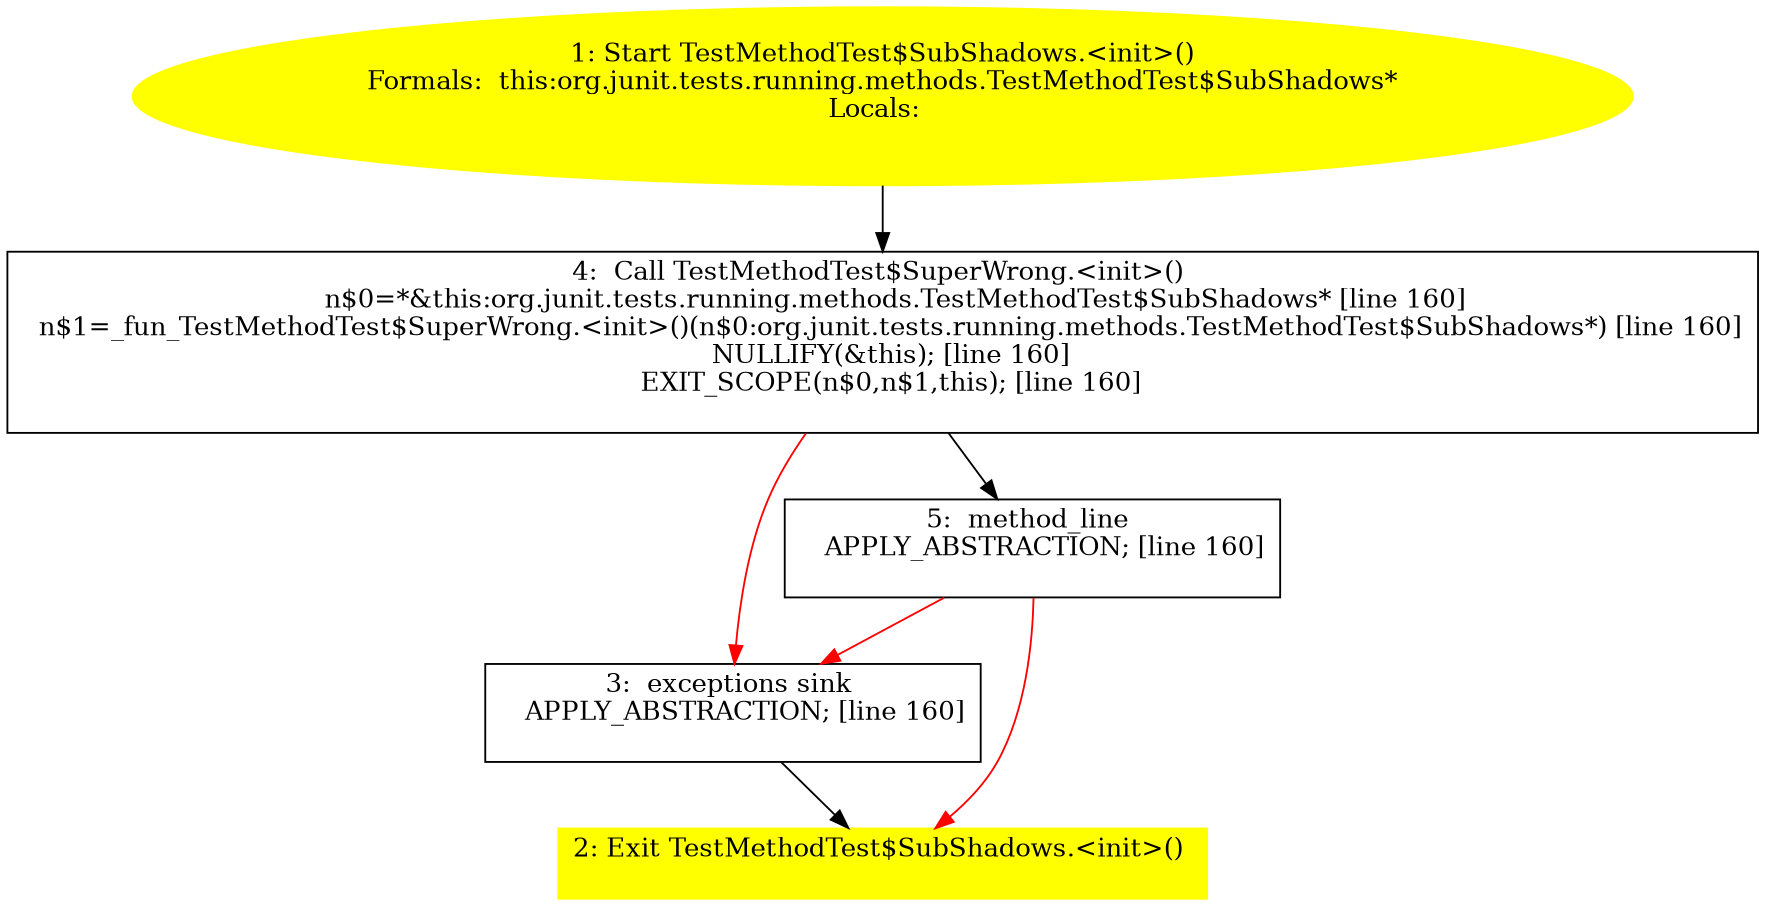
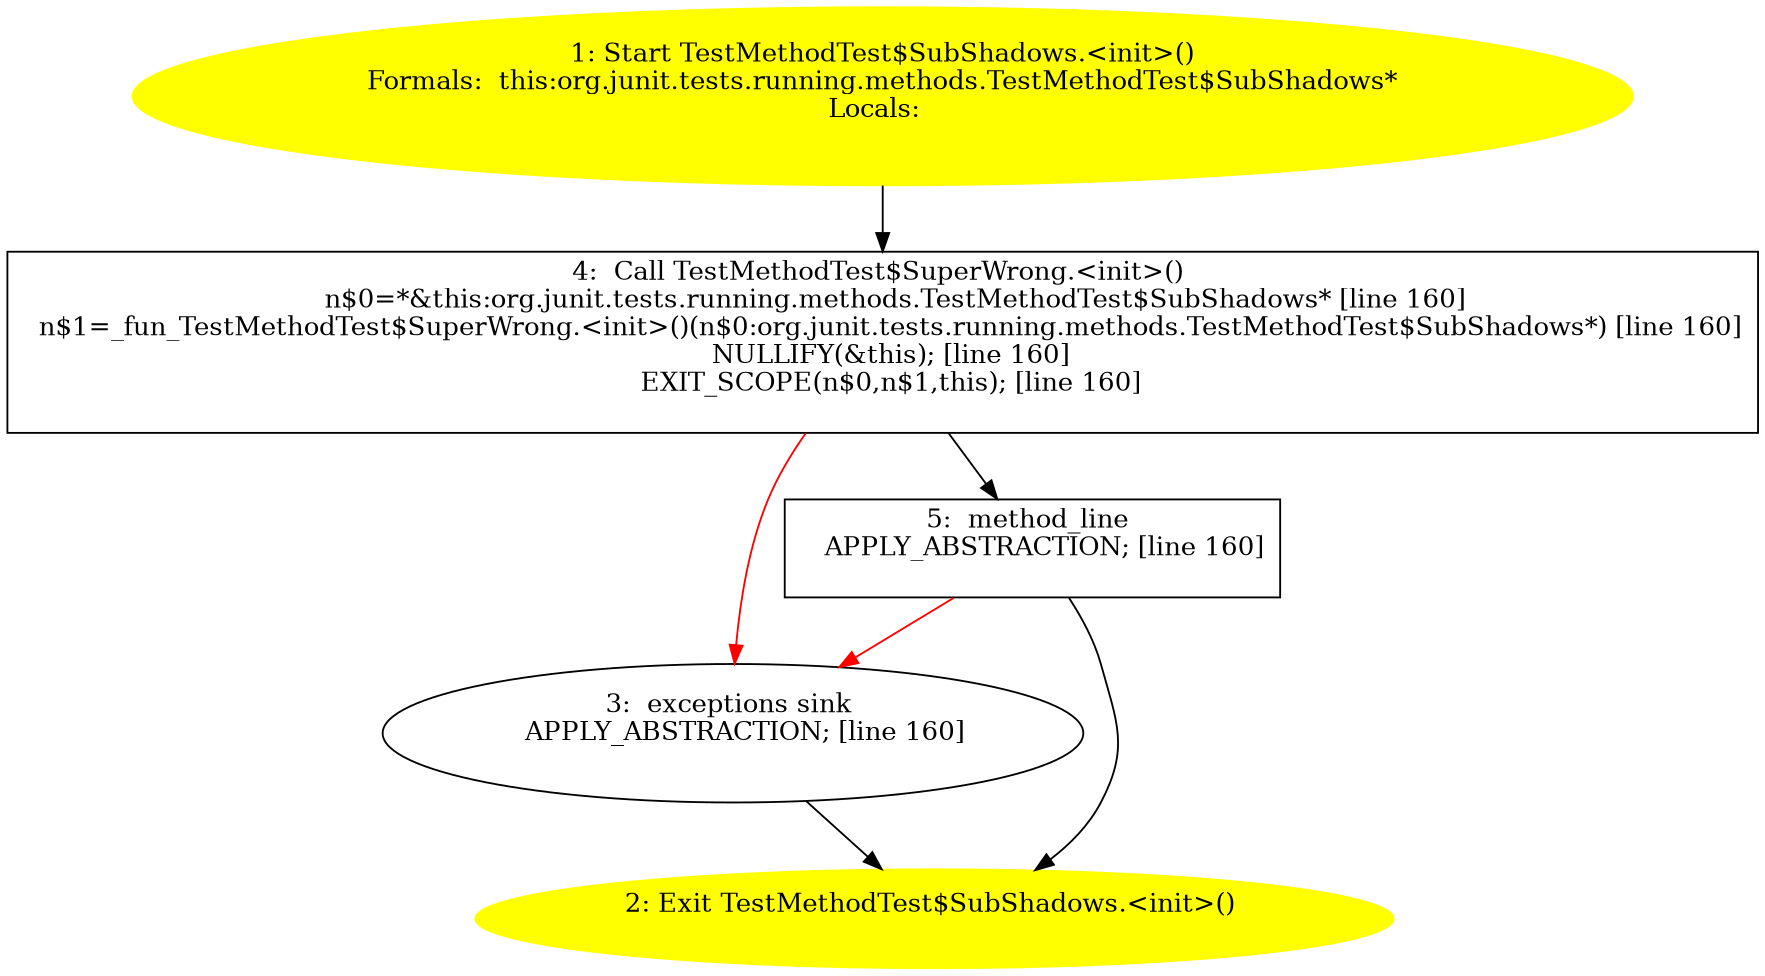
(733, 713) -> (733, 733)
(1016, 717) -> (1118, 735)
(883, 864) -> (934, 919)
